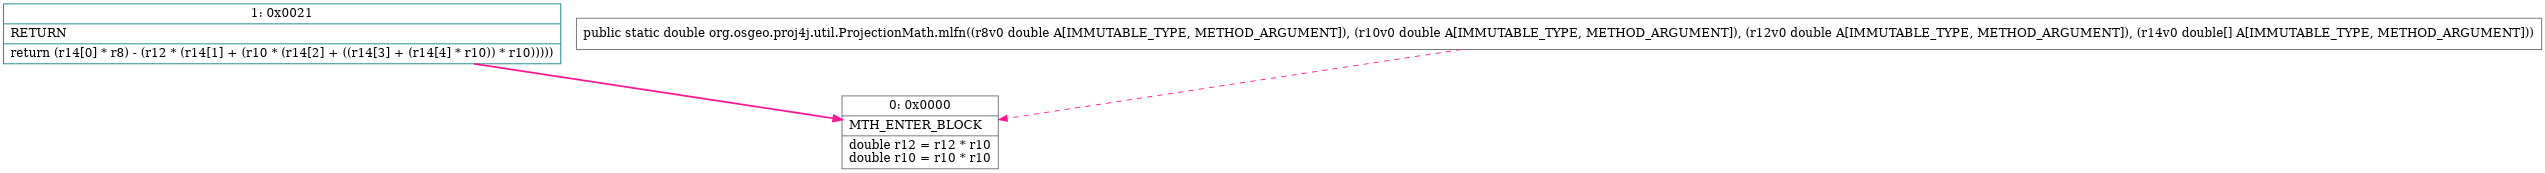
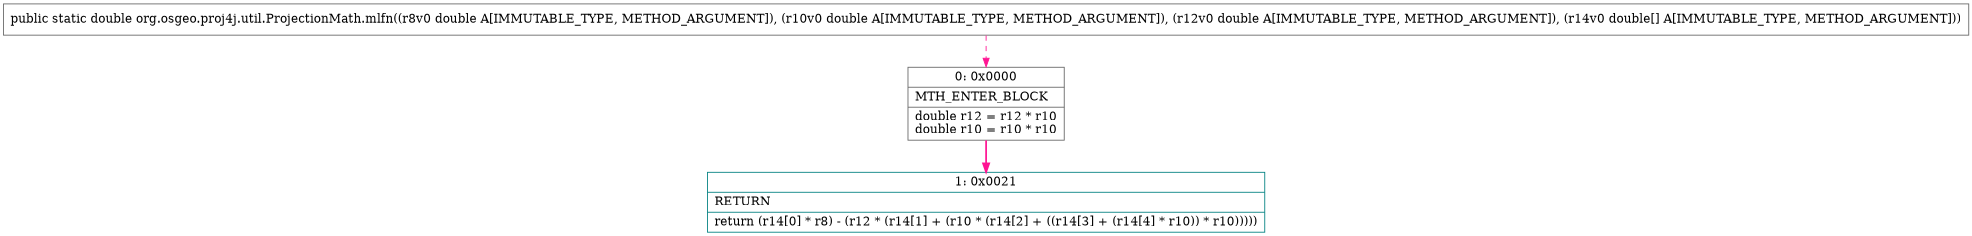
(654, 91) -> (986, 152)
